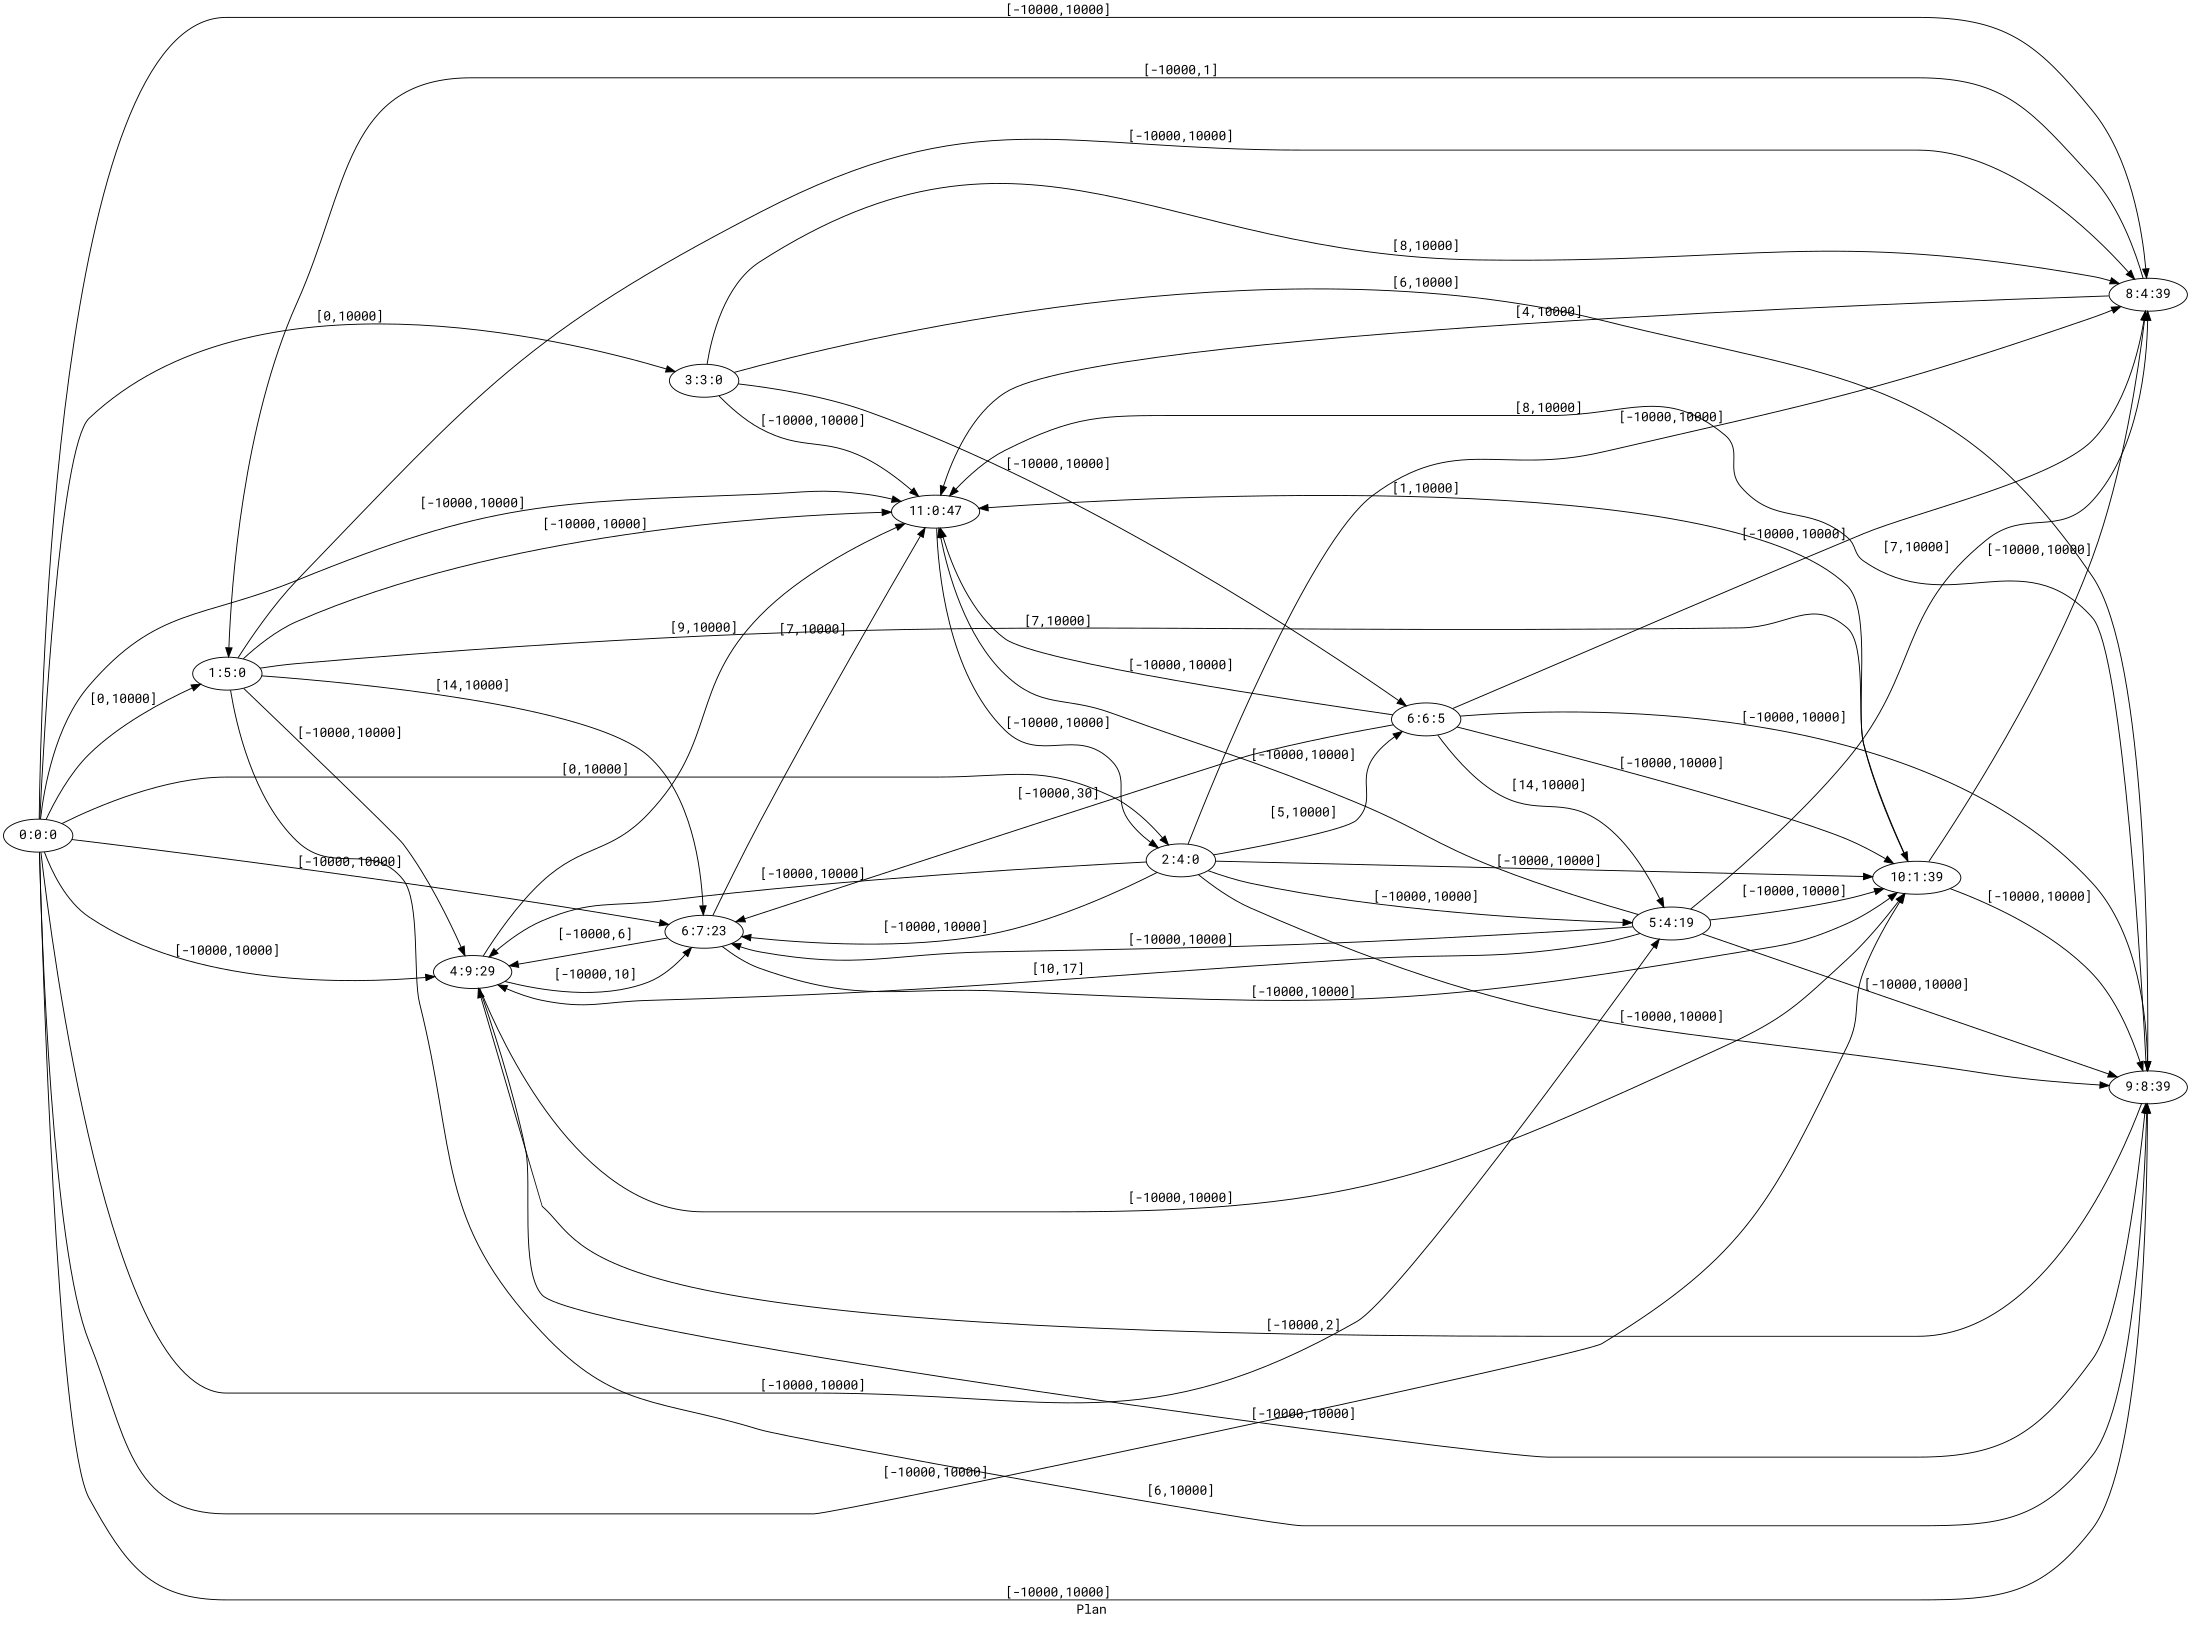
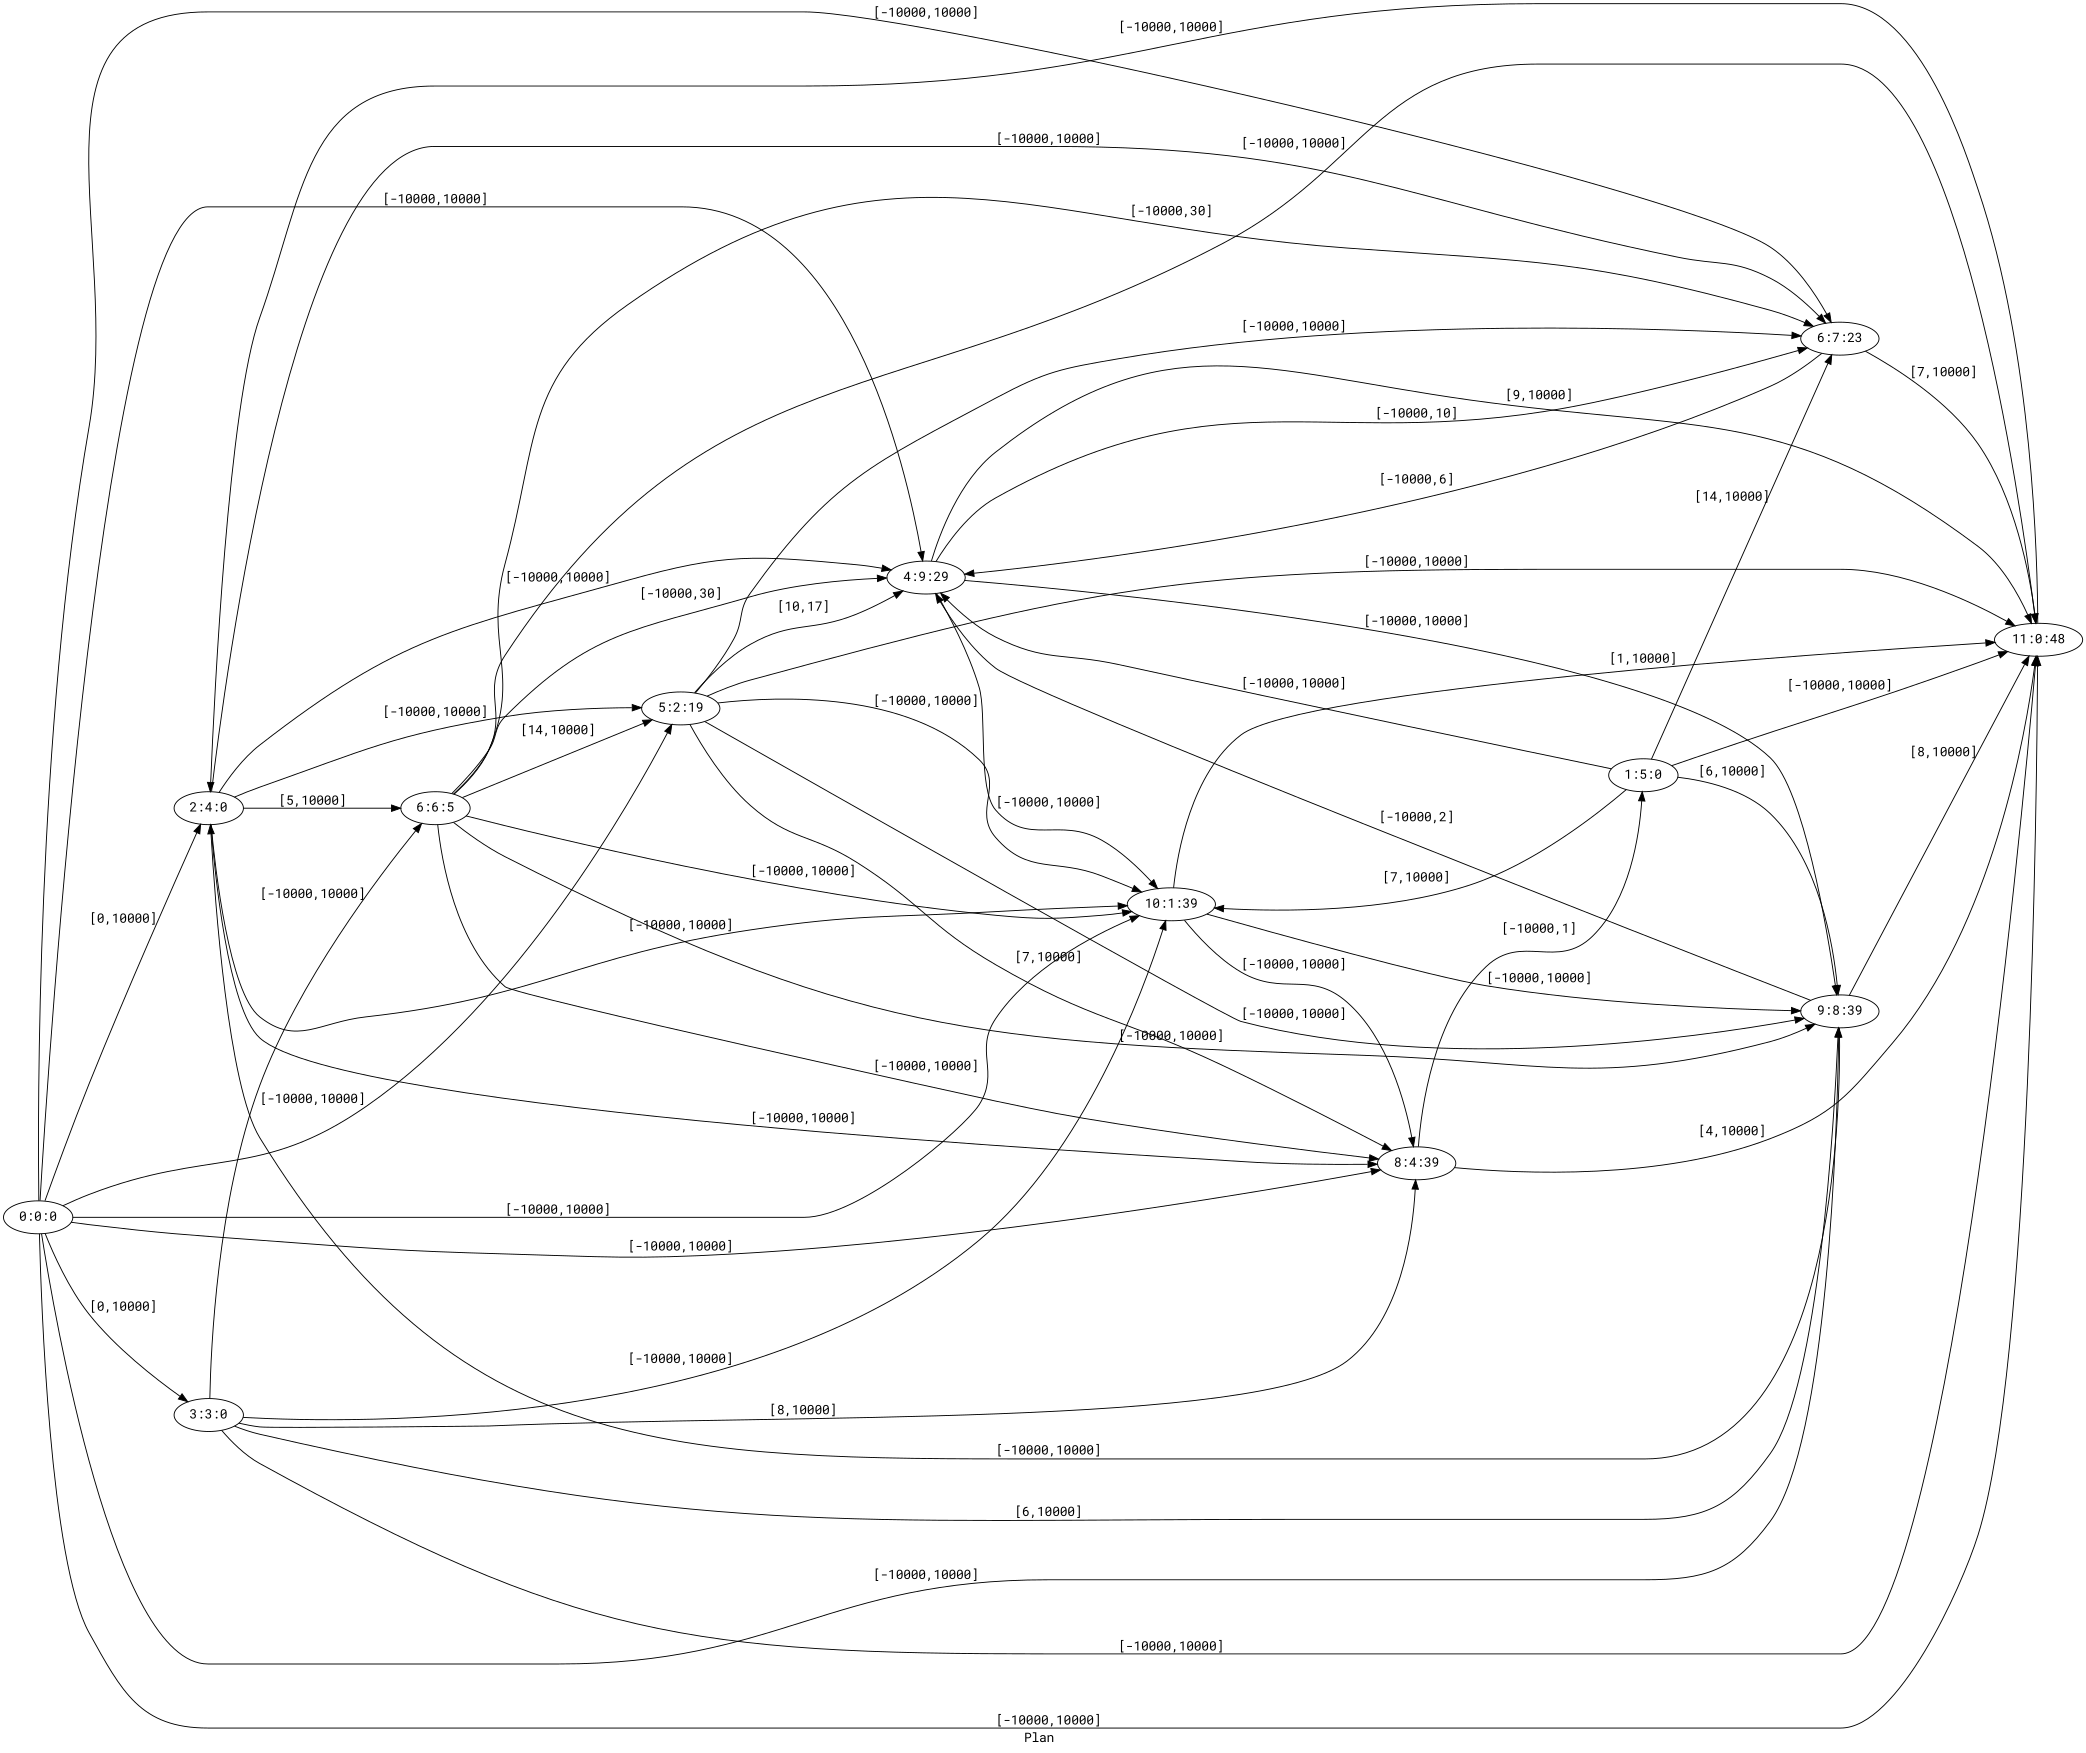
(1111, 142) -> none
(936, 512) -> (2039, 640)
none -> (633, 631)
(106, 740) -> none
(1671, 924) -> (681, 708)
(1309, 1000) -> (803, 1341)
(1637, 1026) -> (998, 1459)
